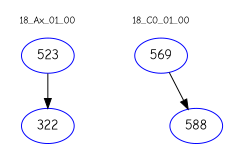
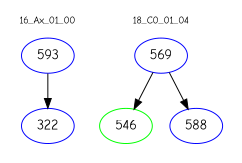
(48, 21) -> (48, 21)
(161, 21) -> (161, 21)
(48, 56) -> (48, 56)
none -> (126, 126)
